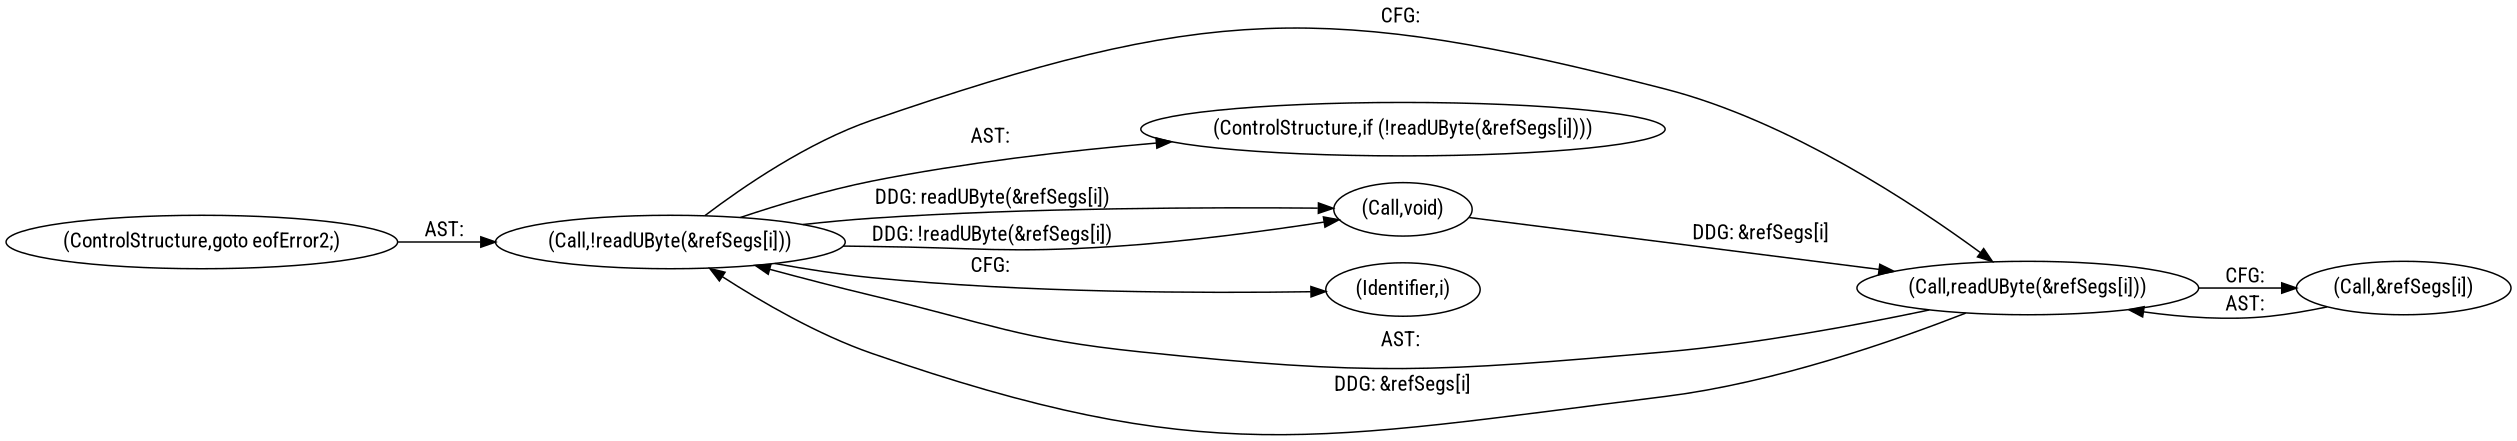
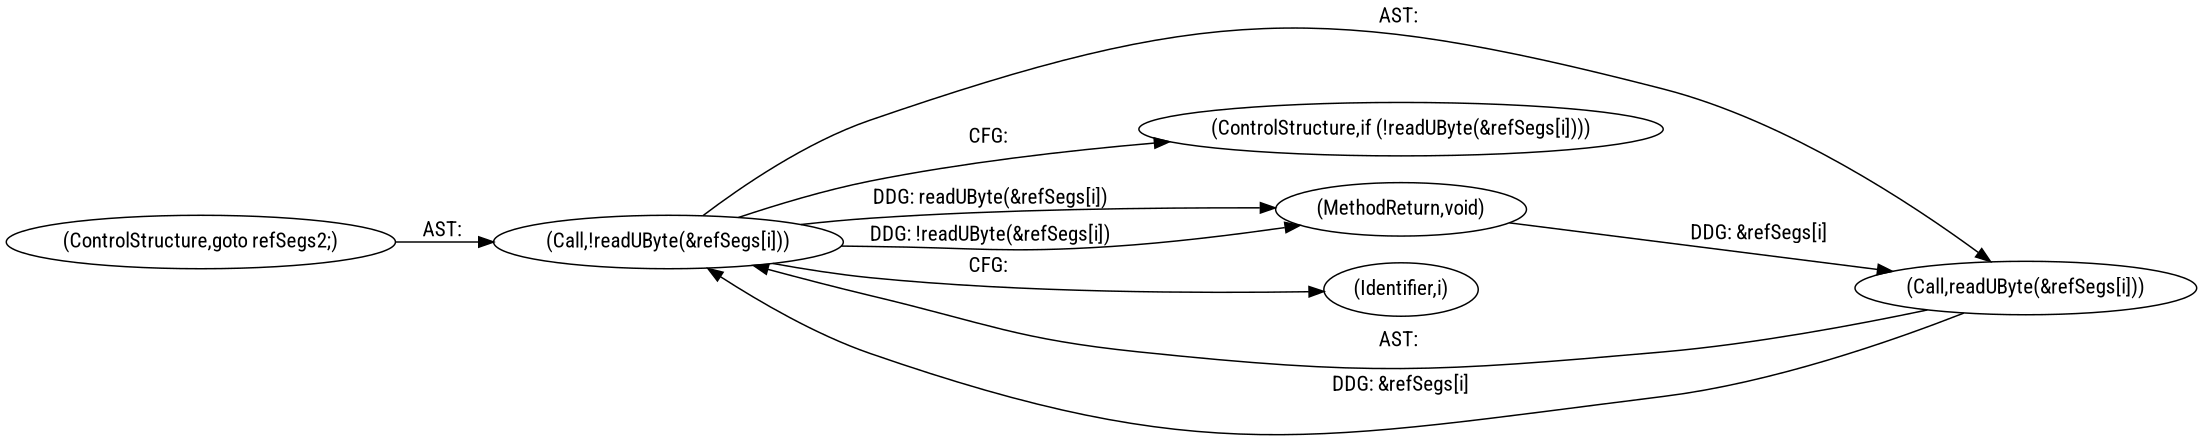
(1403, 17) -> (1401, 17)
(993, 137) -> (991, 137)
(1403, 209) -> (1401, 209)
(202, 242) -> (201, 242)
(2404, 288) -> none
